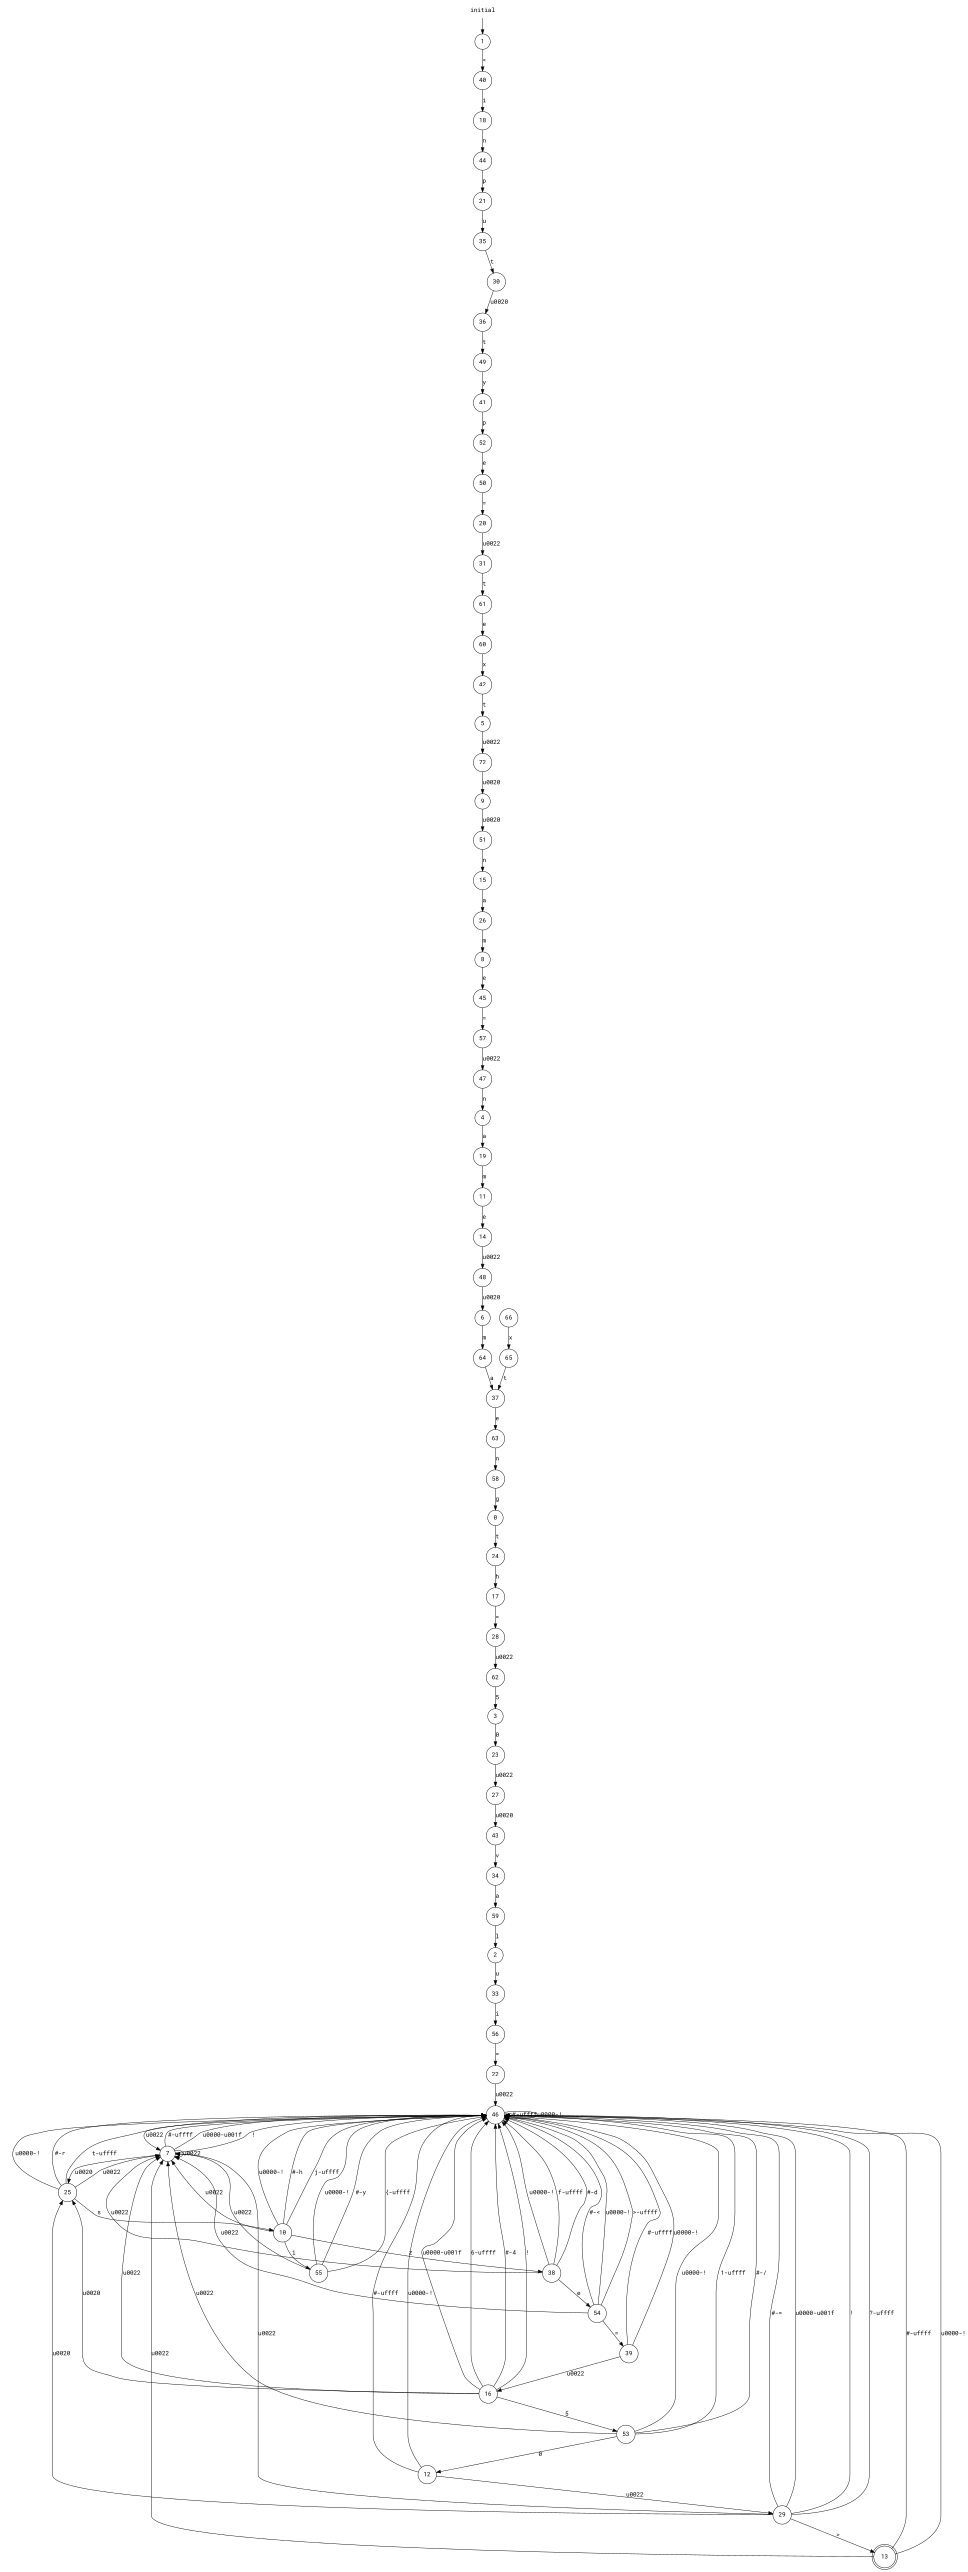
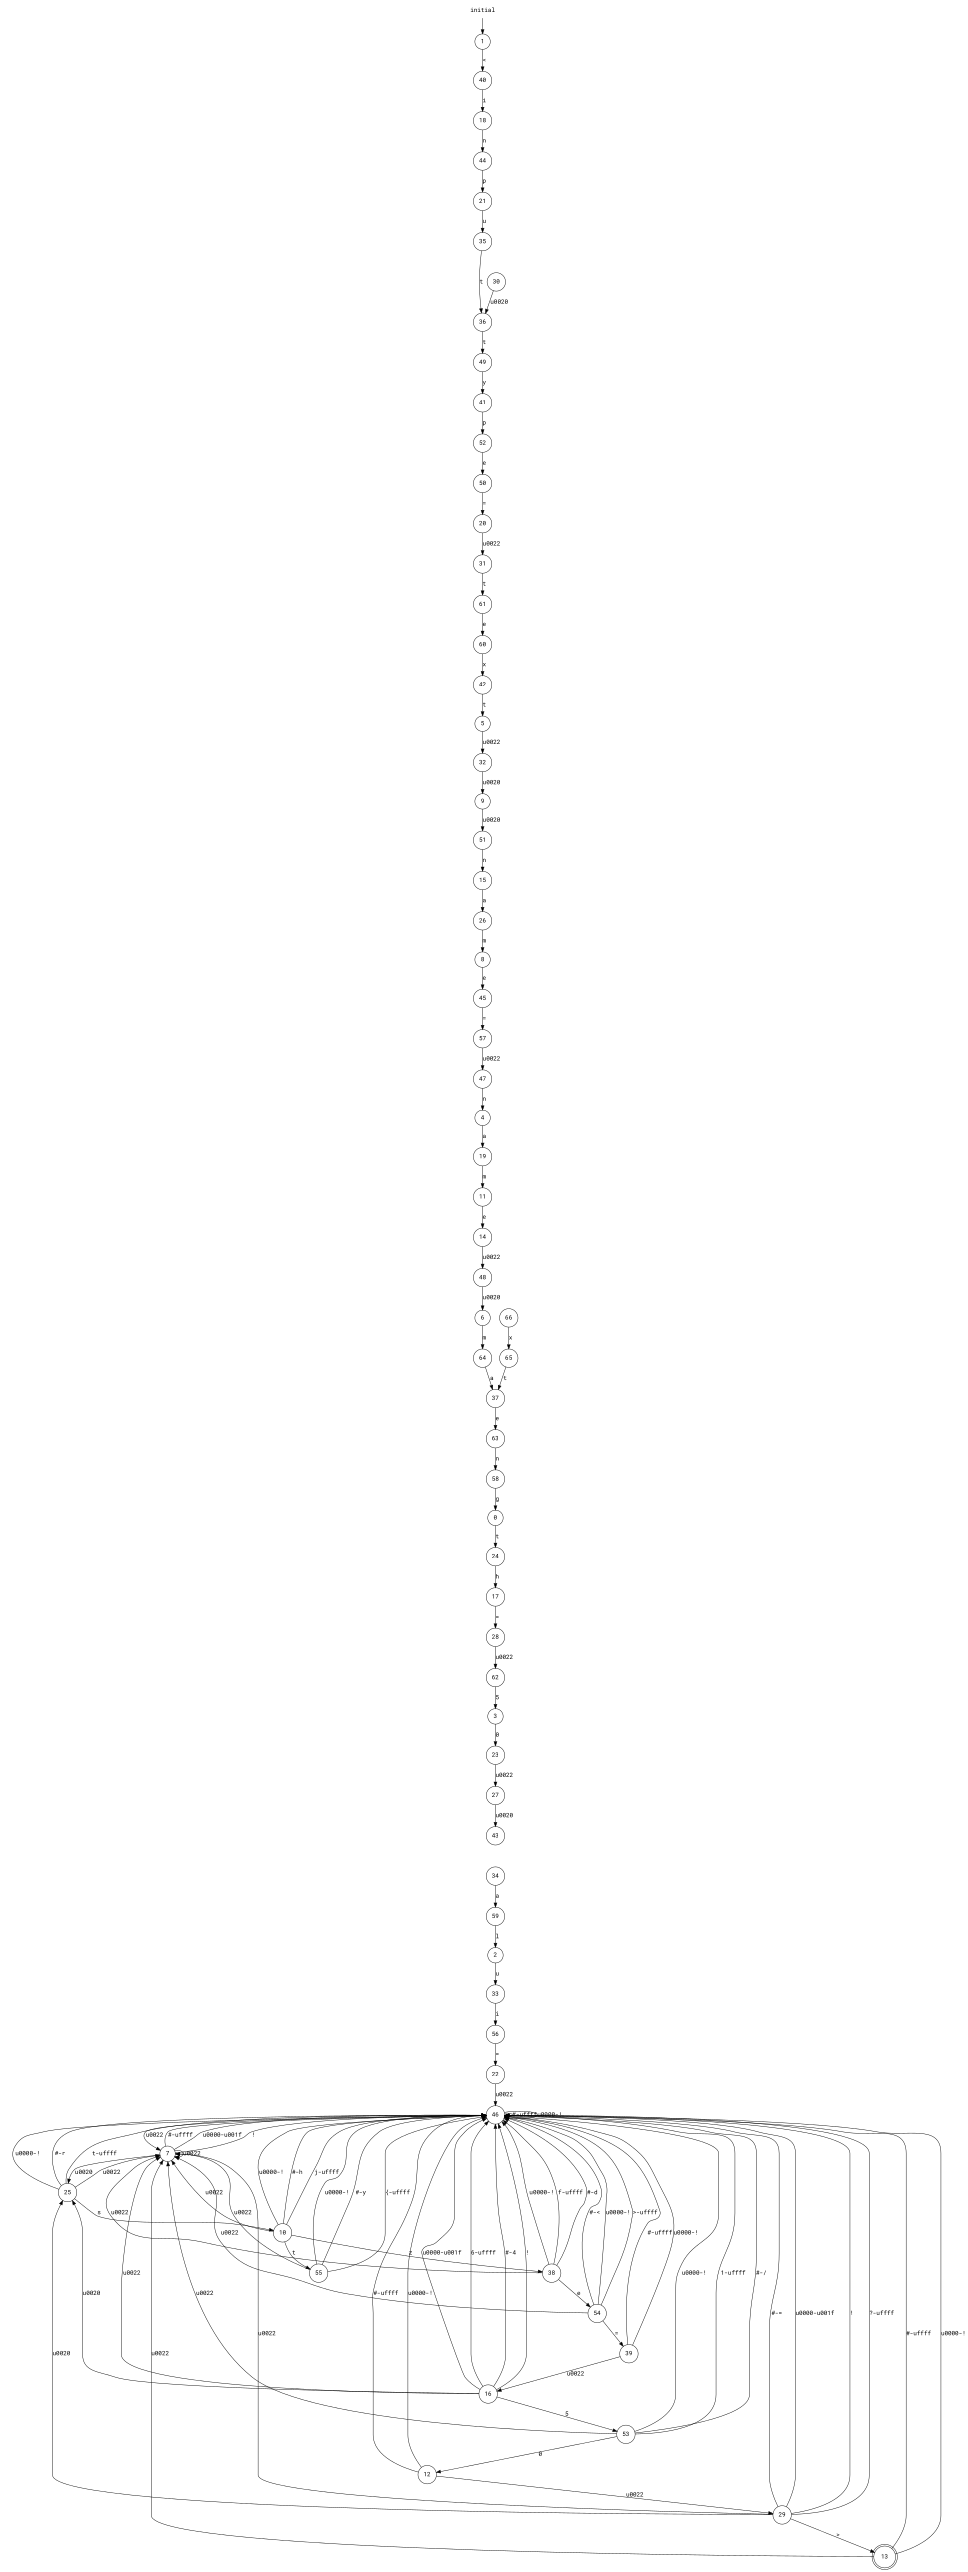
(489, 260) -> (479, 280)
(483, 763) -> (483, 763)
(495, 1854) -> none
(294, 2253) -> (294, 2253)
